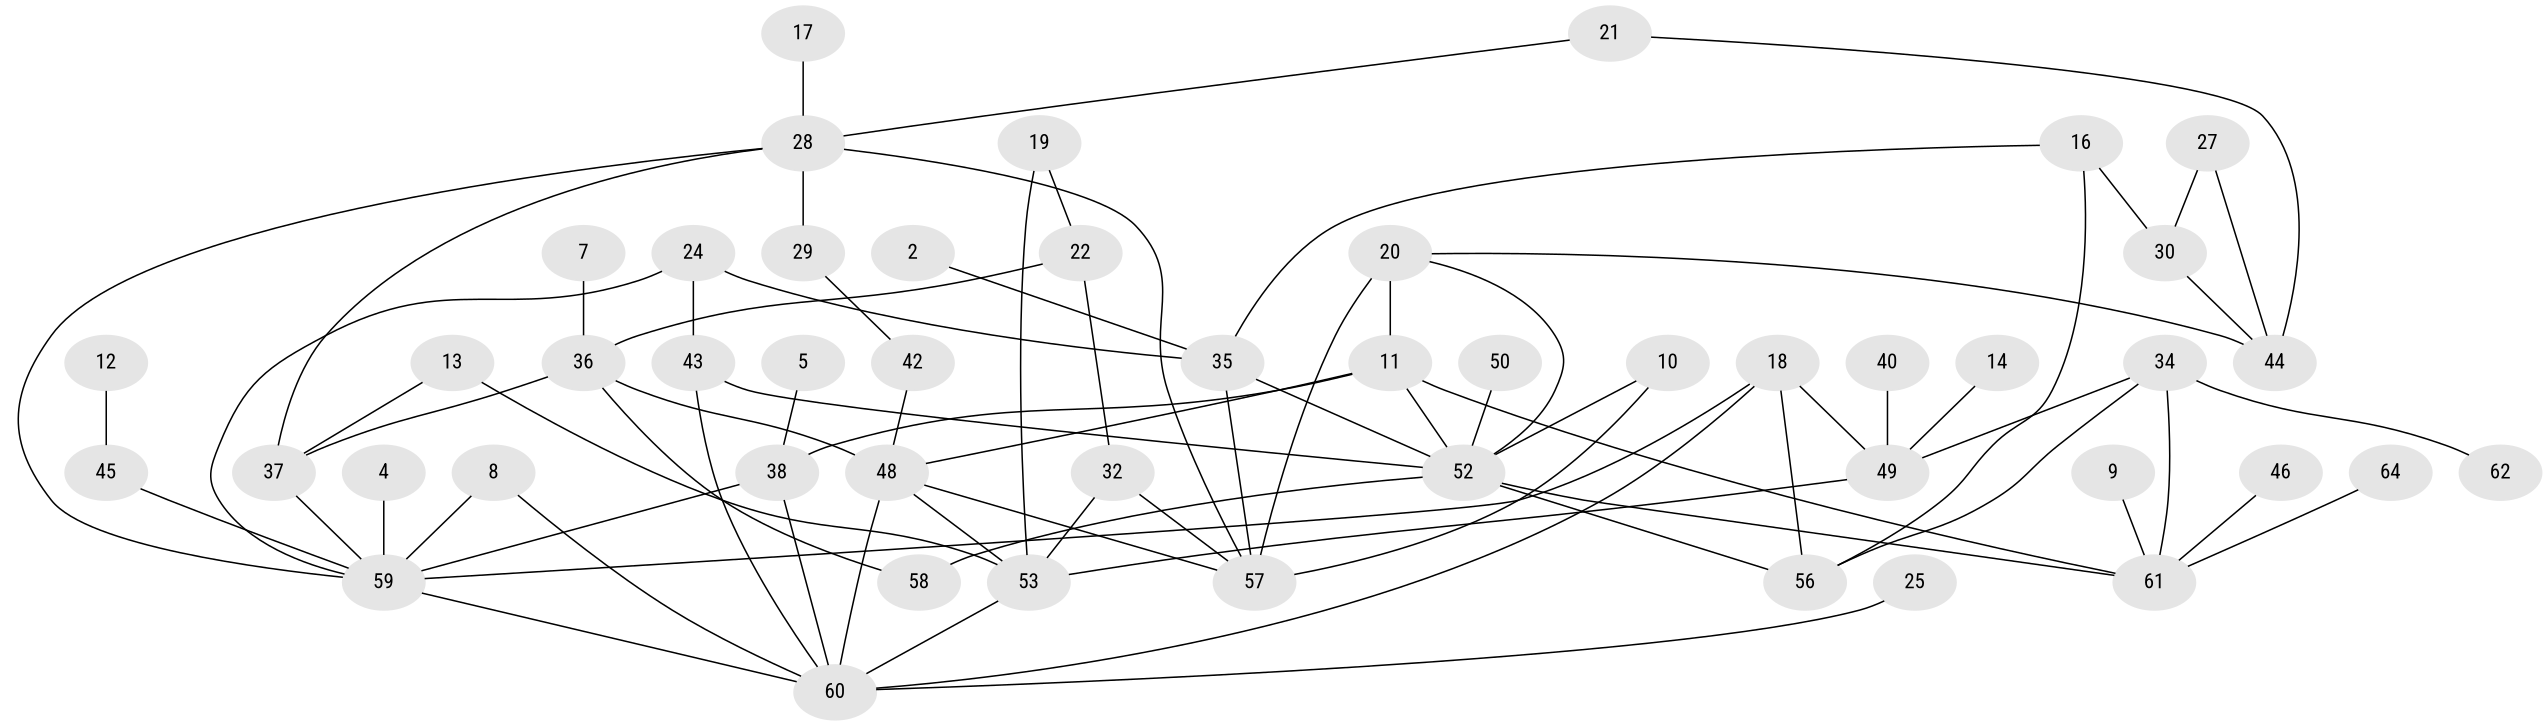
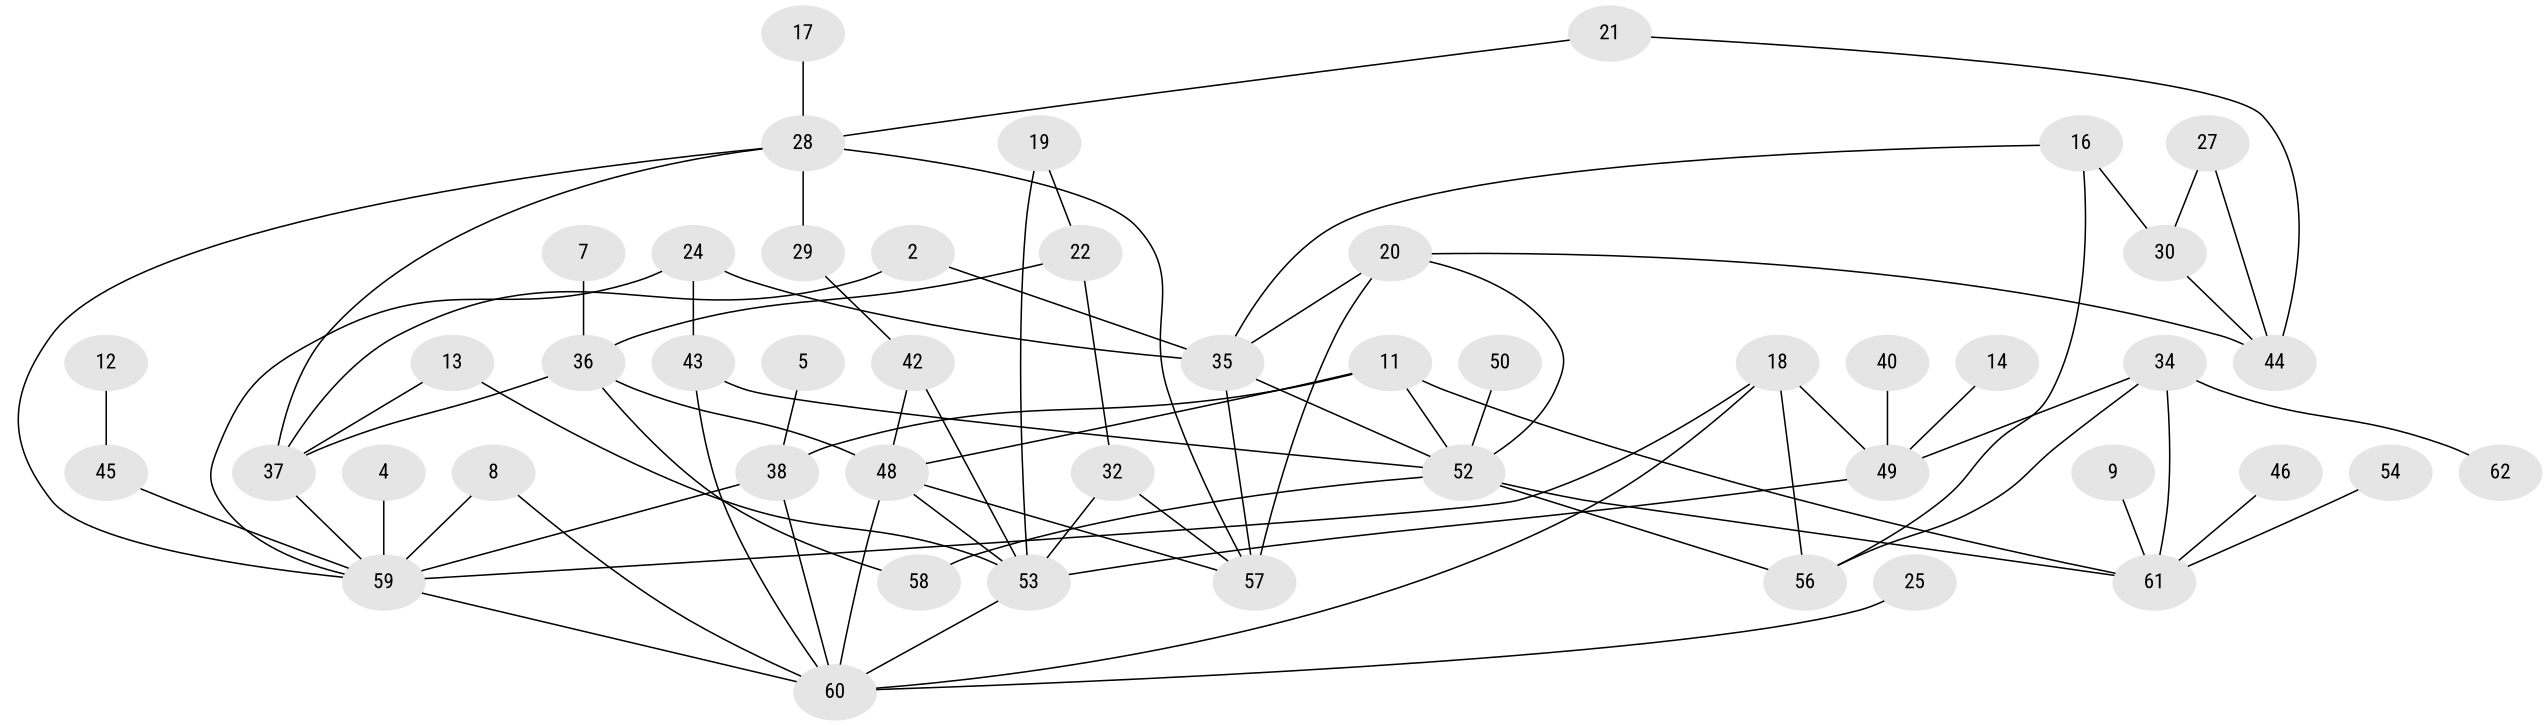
none -> (624, 294)
(1390, 308) -> (1306, 308)
(1668, 363) -> none
none -> (971, 473)
(2391, 473) -> (2391, 473)
